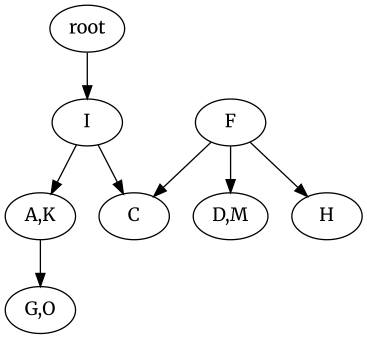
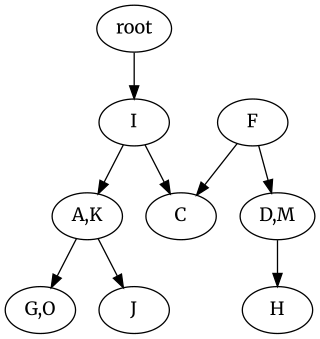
(274, 165) -> (277, 257)
none -> (134, 310)
